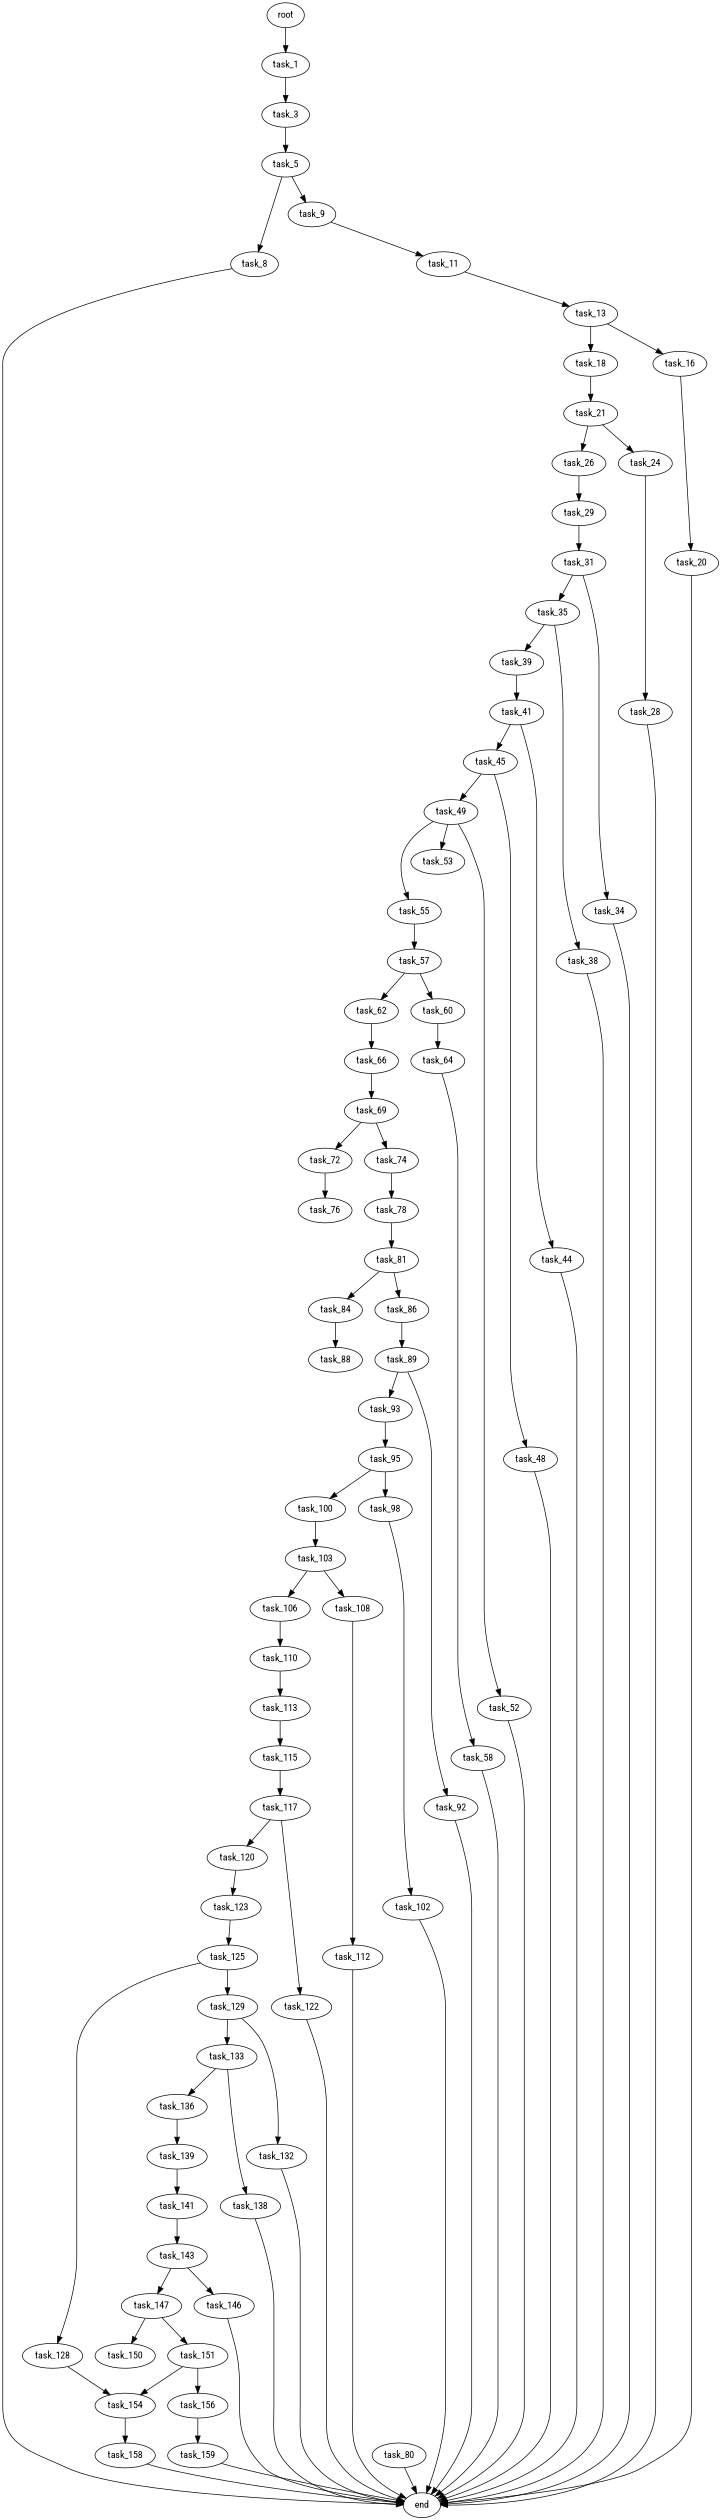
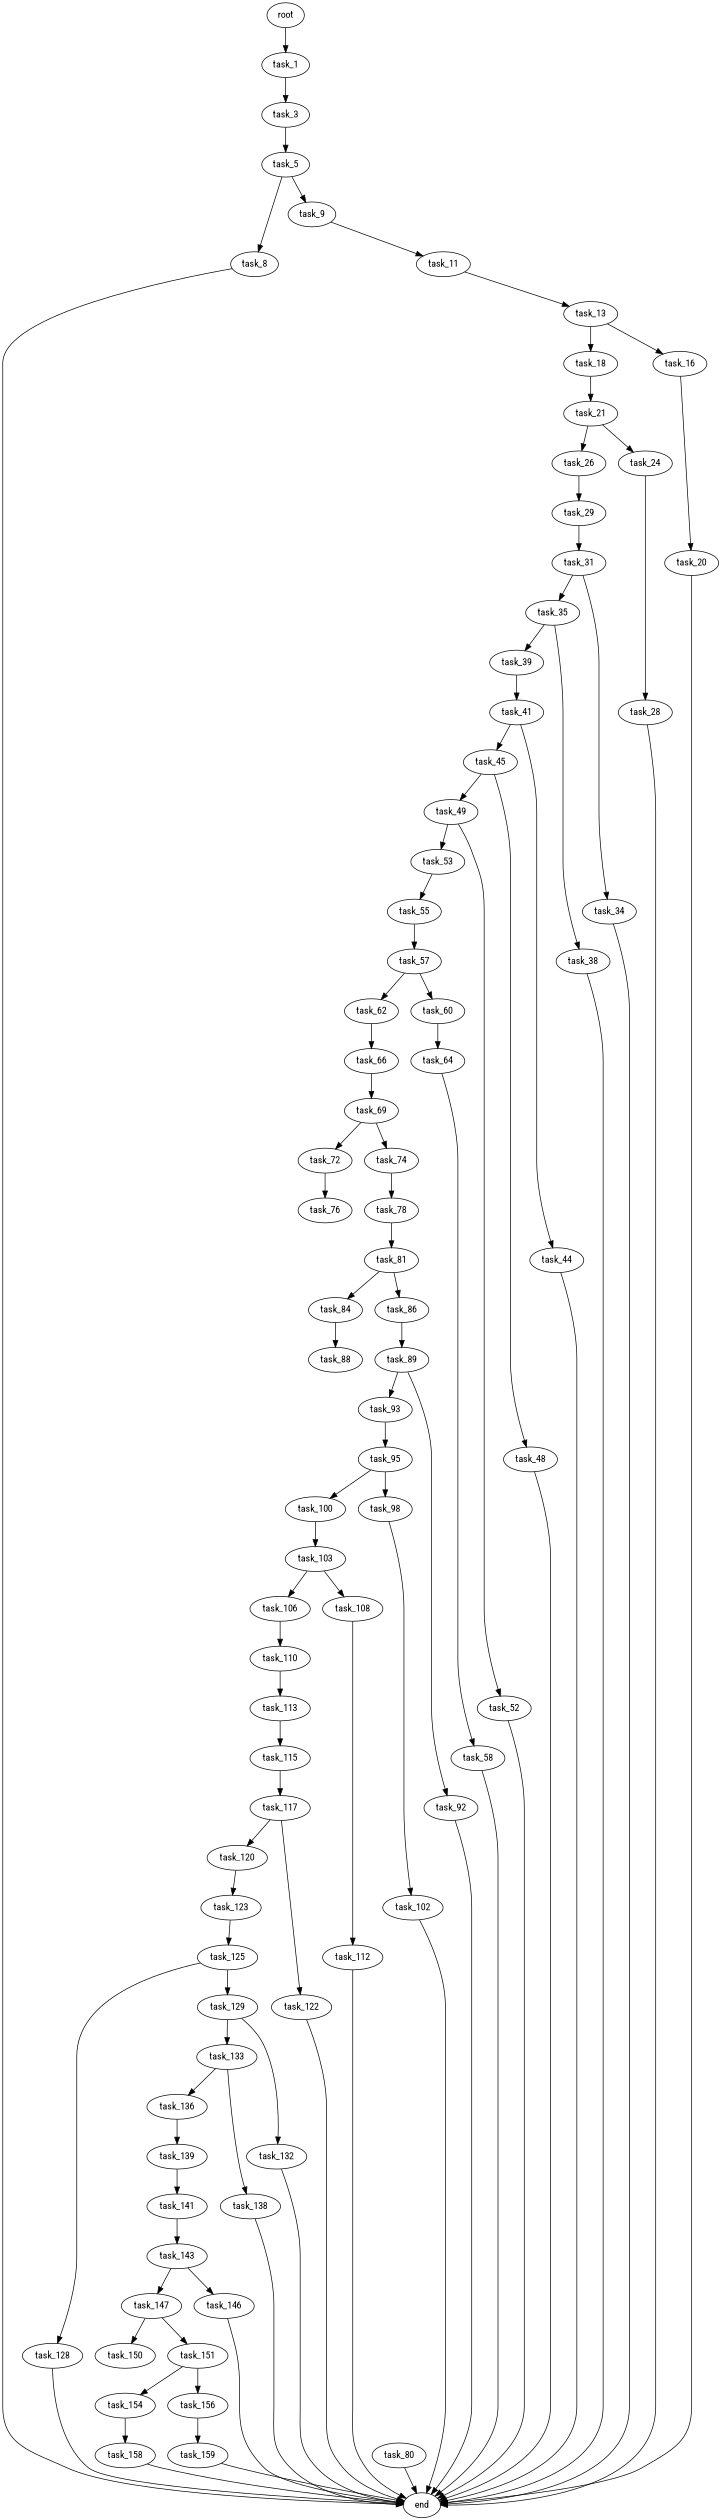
(404, 851) -> (428, 884)
(86, 2379) -> (125, 2479)
